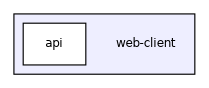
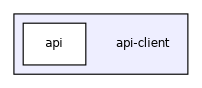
(146, 44) -> (143, 44)
